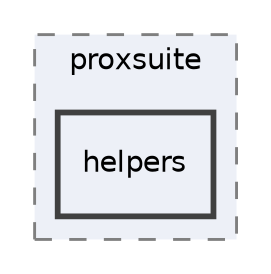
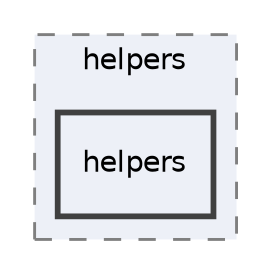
(136, 62) -> (136, 62)
